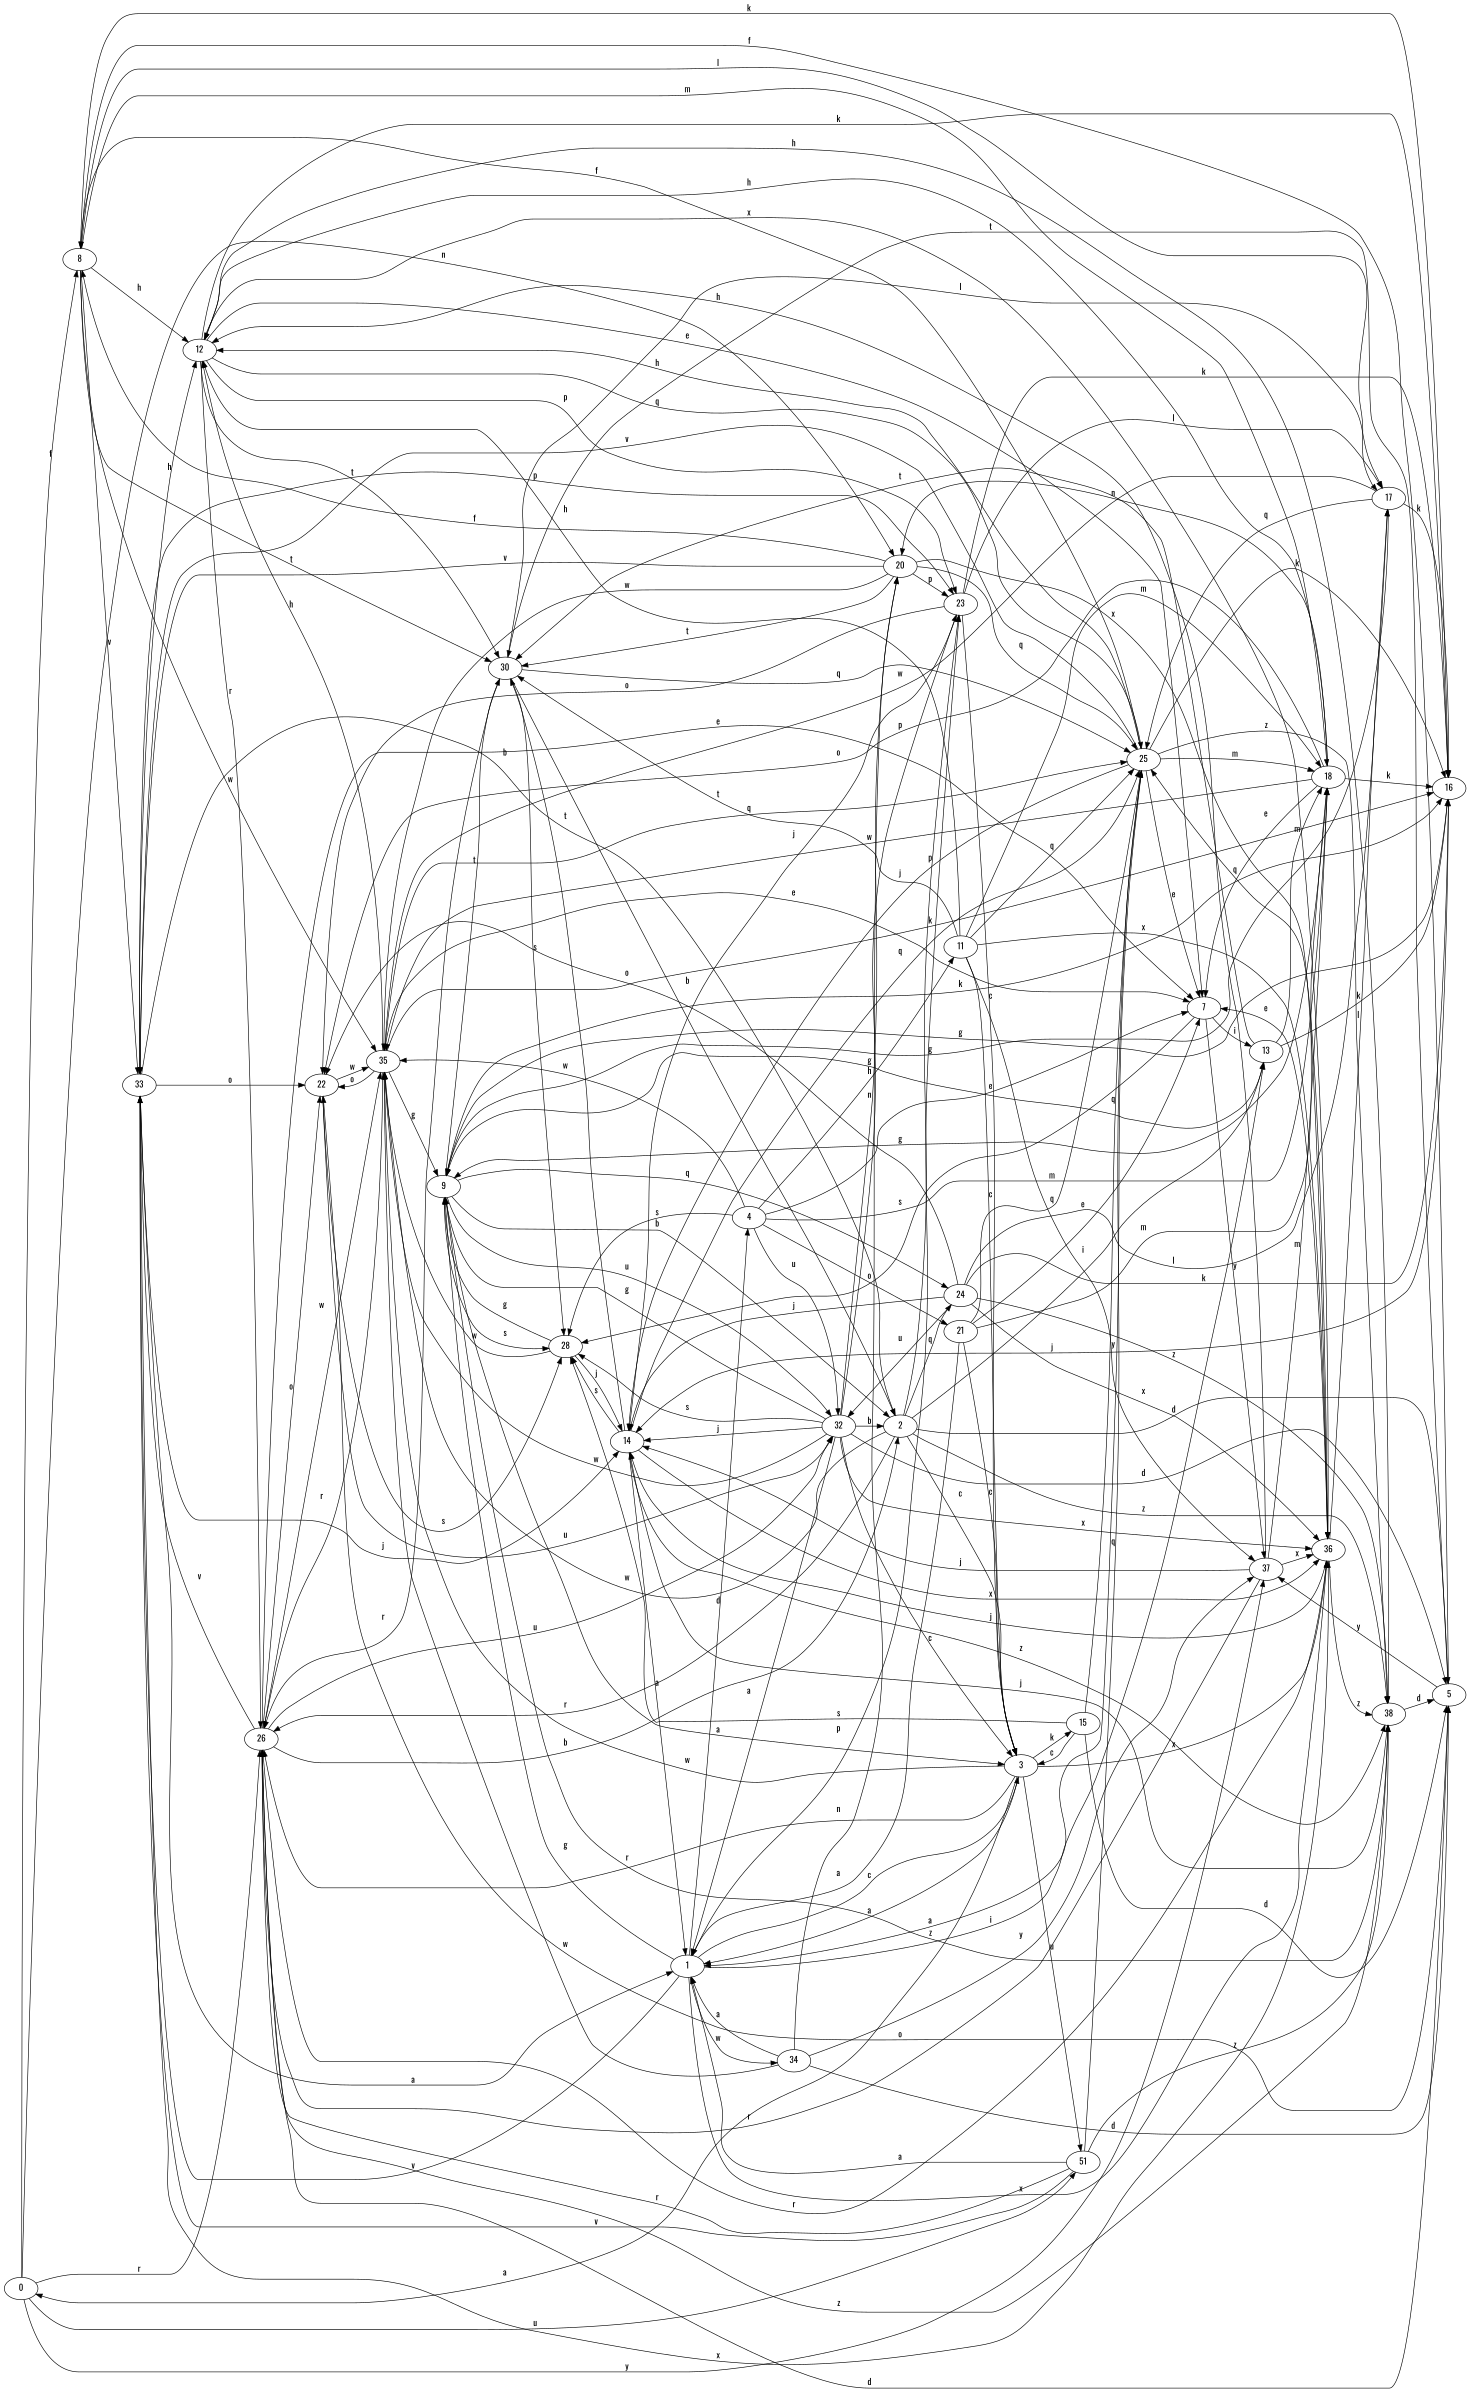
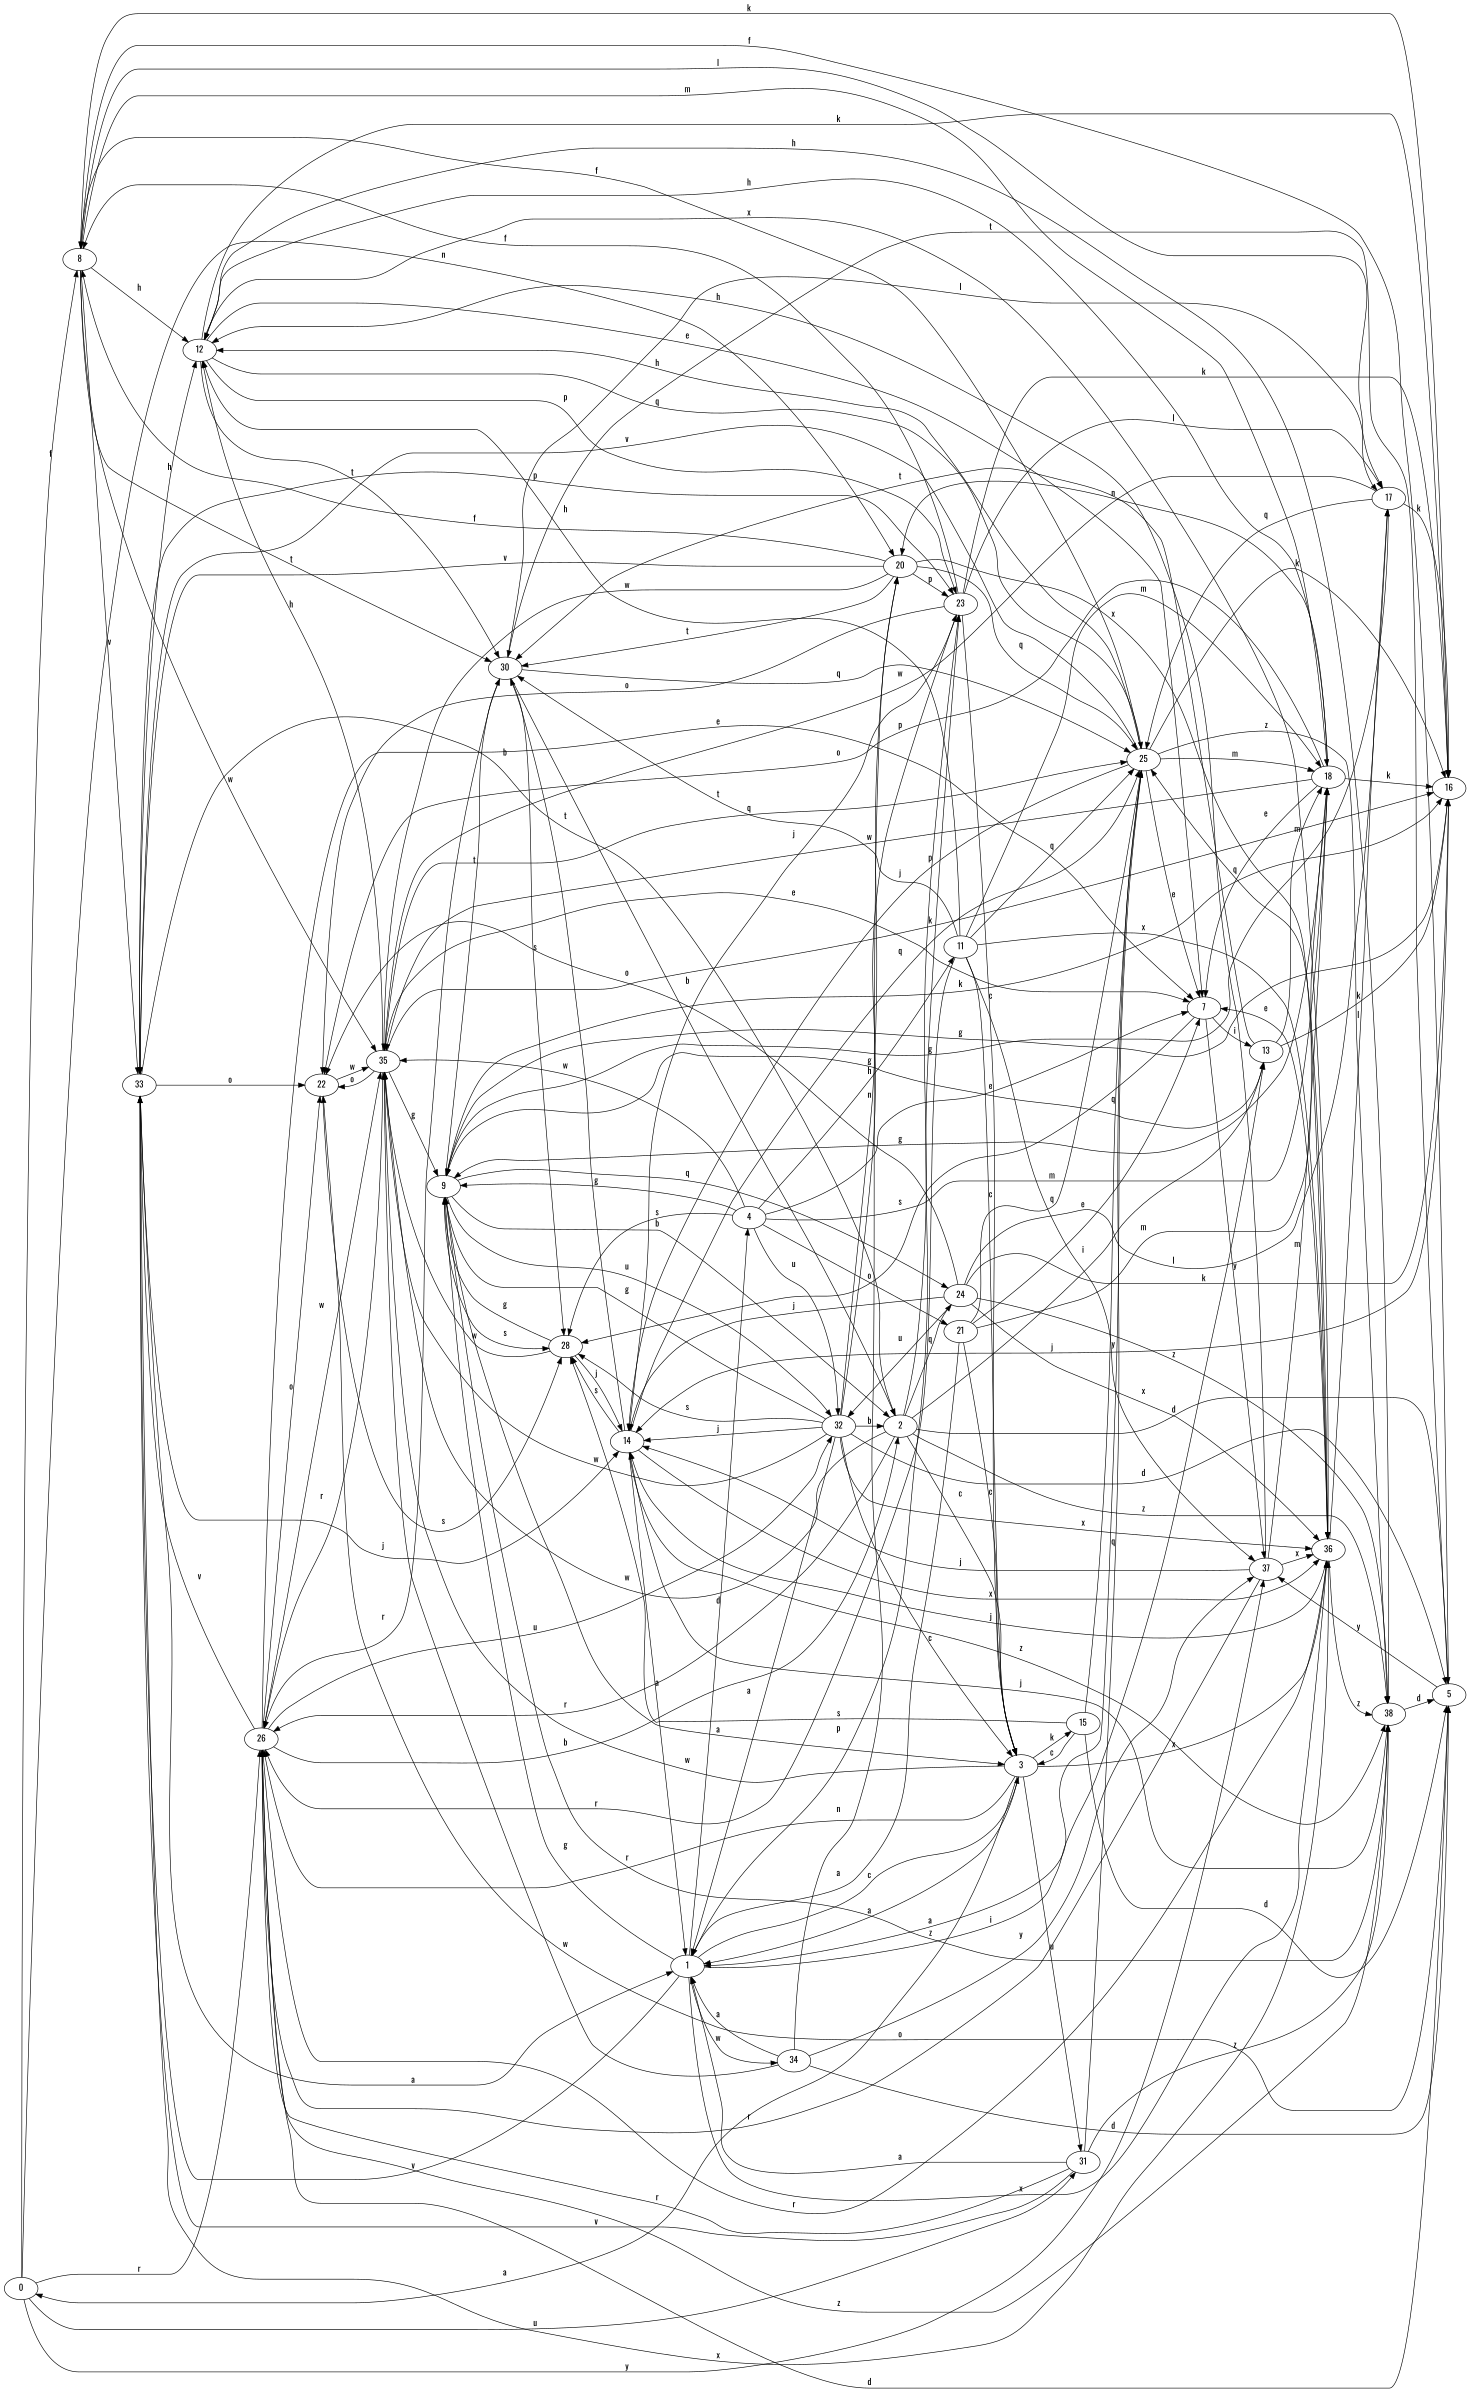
none -> (597, 246)
(249, 1041) -> (844, 1647)
none -> (603, 1187)
(398, 1538) -> none
(1083, 2162) -> (1083, 2162)
